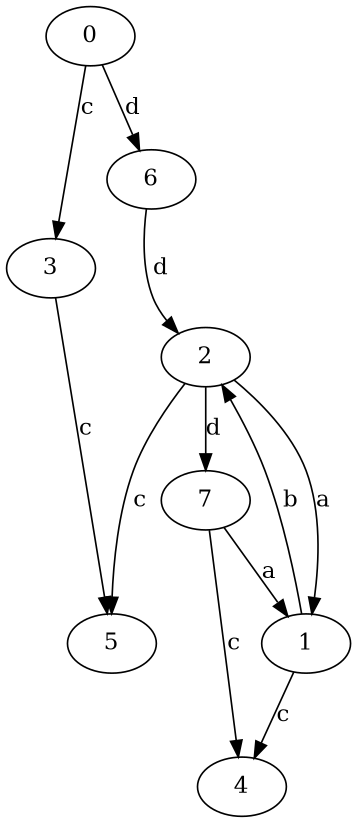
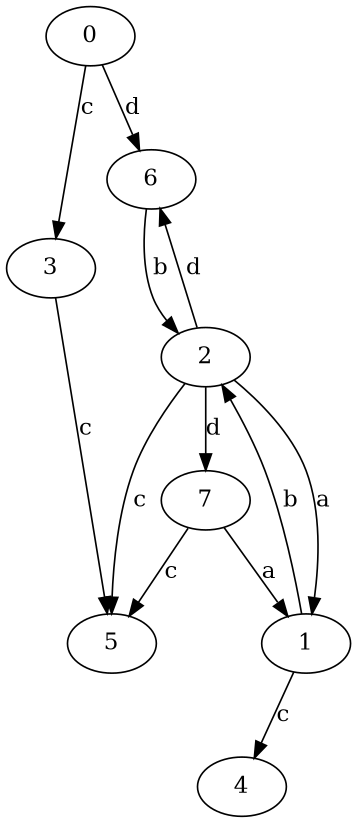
(161, 268) -> (161, 268)
none -> (181, 276)
(223, 635) -> (163, 565)
